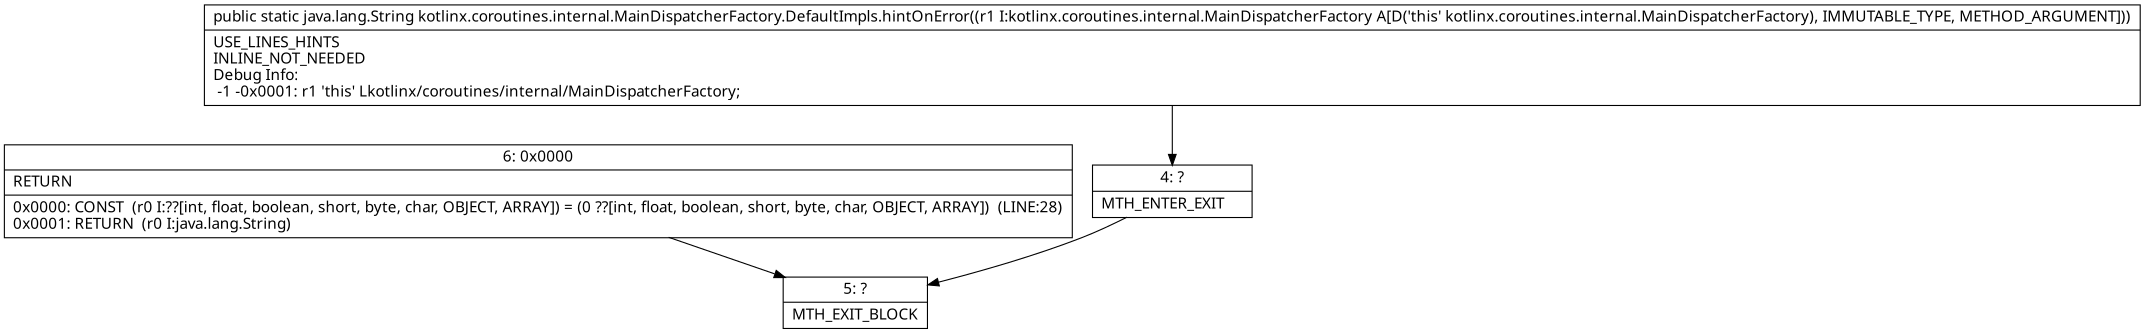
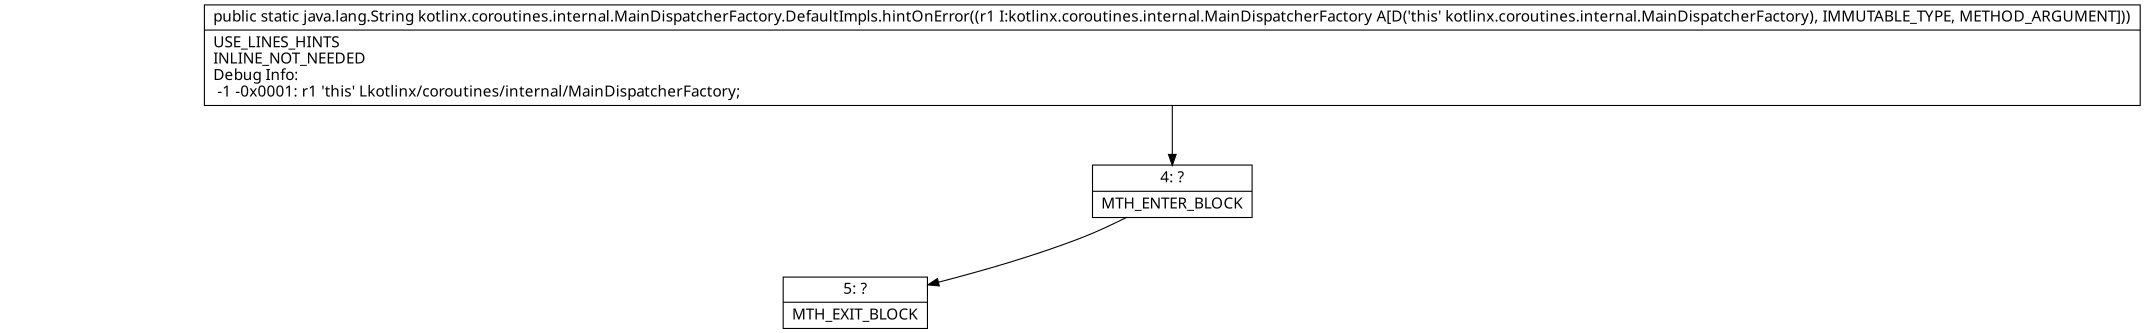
(538, 191) -> none
(1163, 204) -> (1172, 204)
